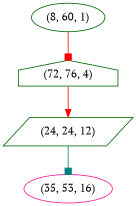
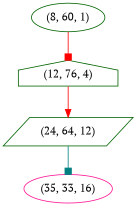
(68, 75) -> (68, 75)
(68, 132) -> (68, 132)
(68, 189) -> (68, 189)
